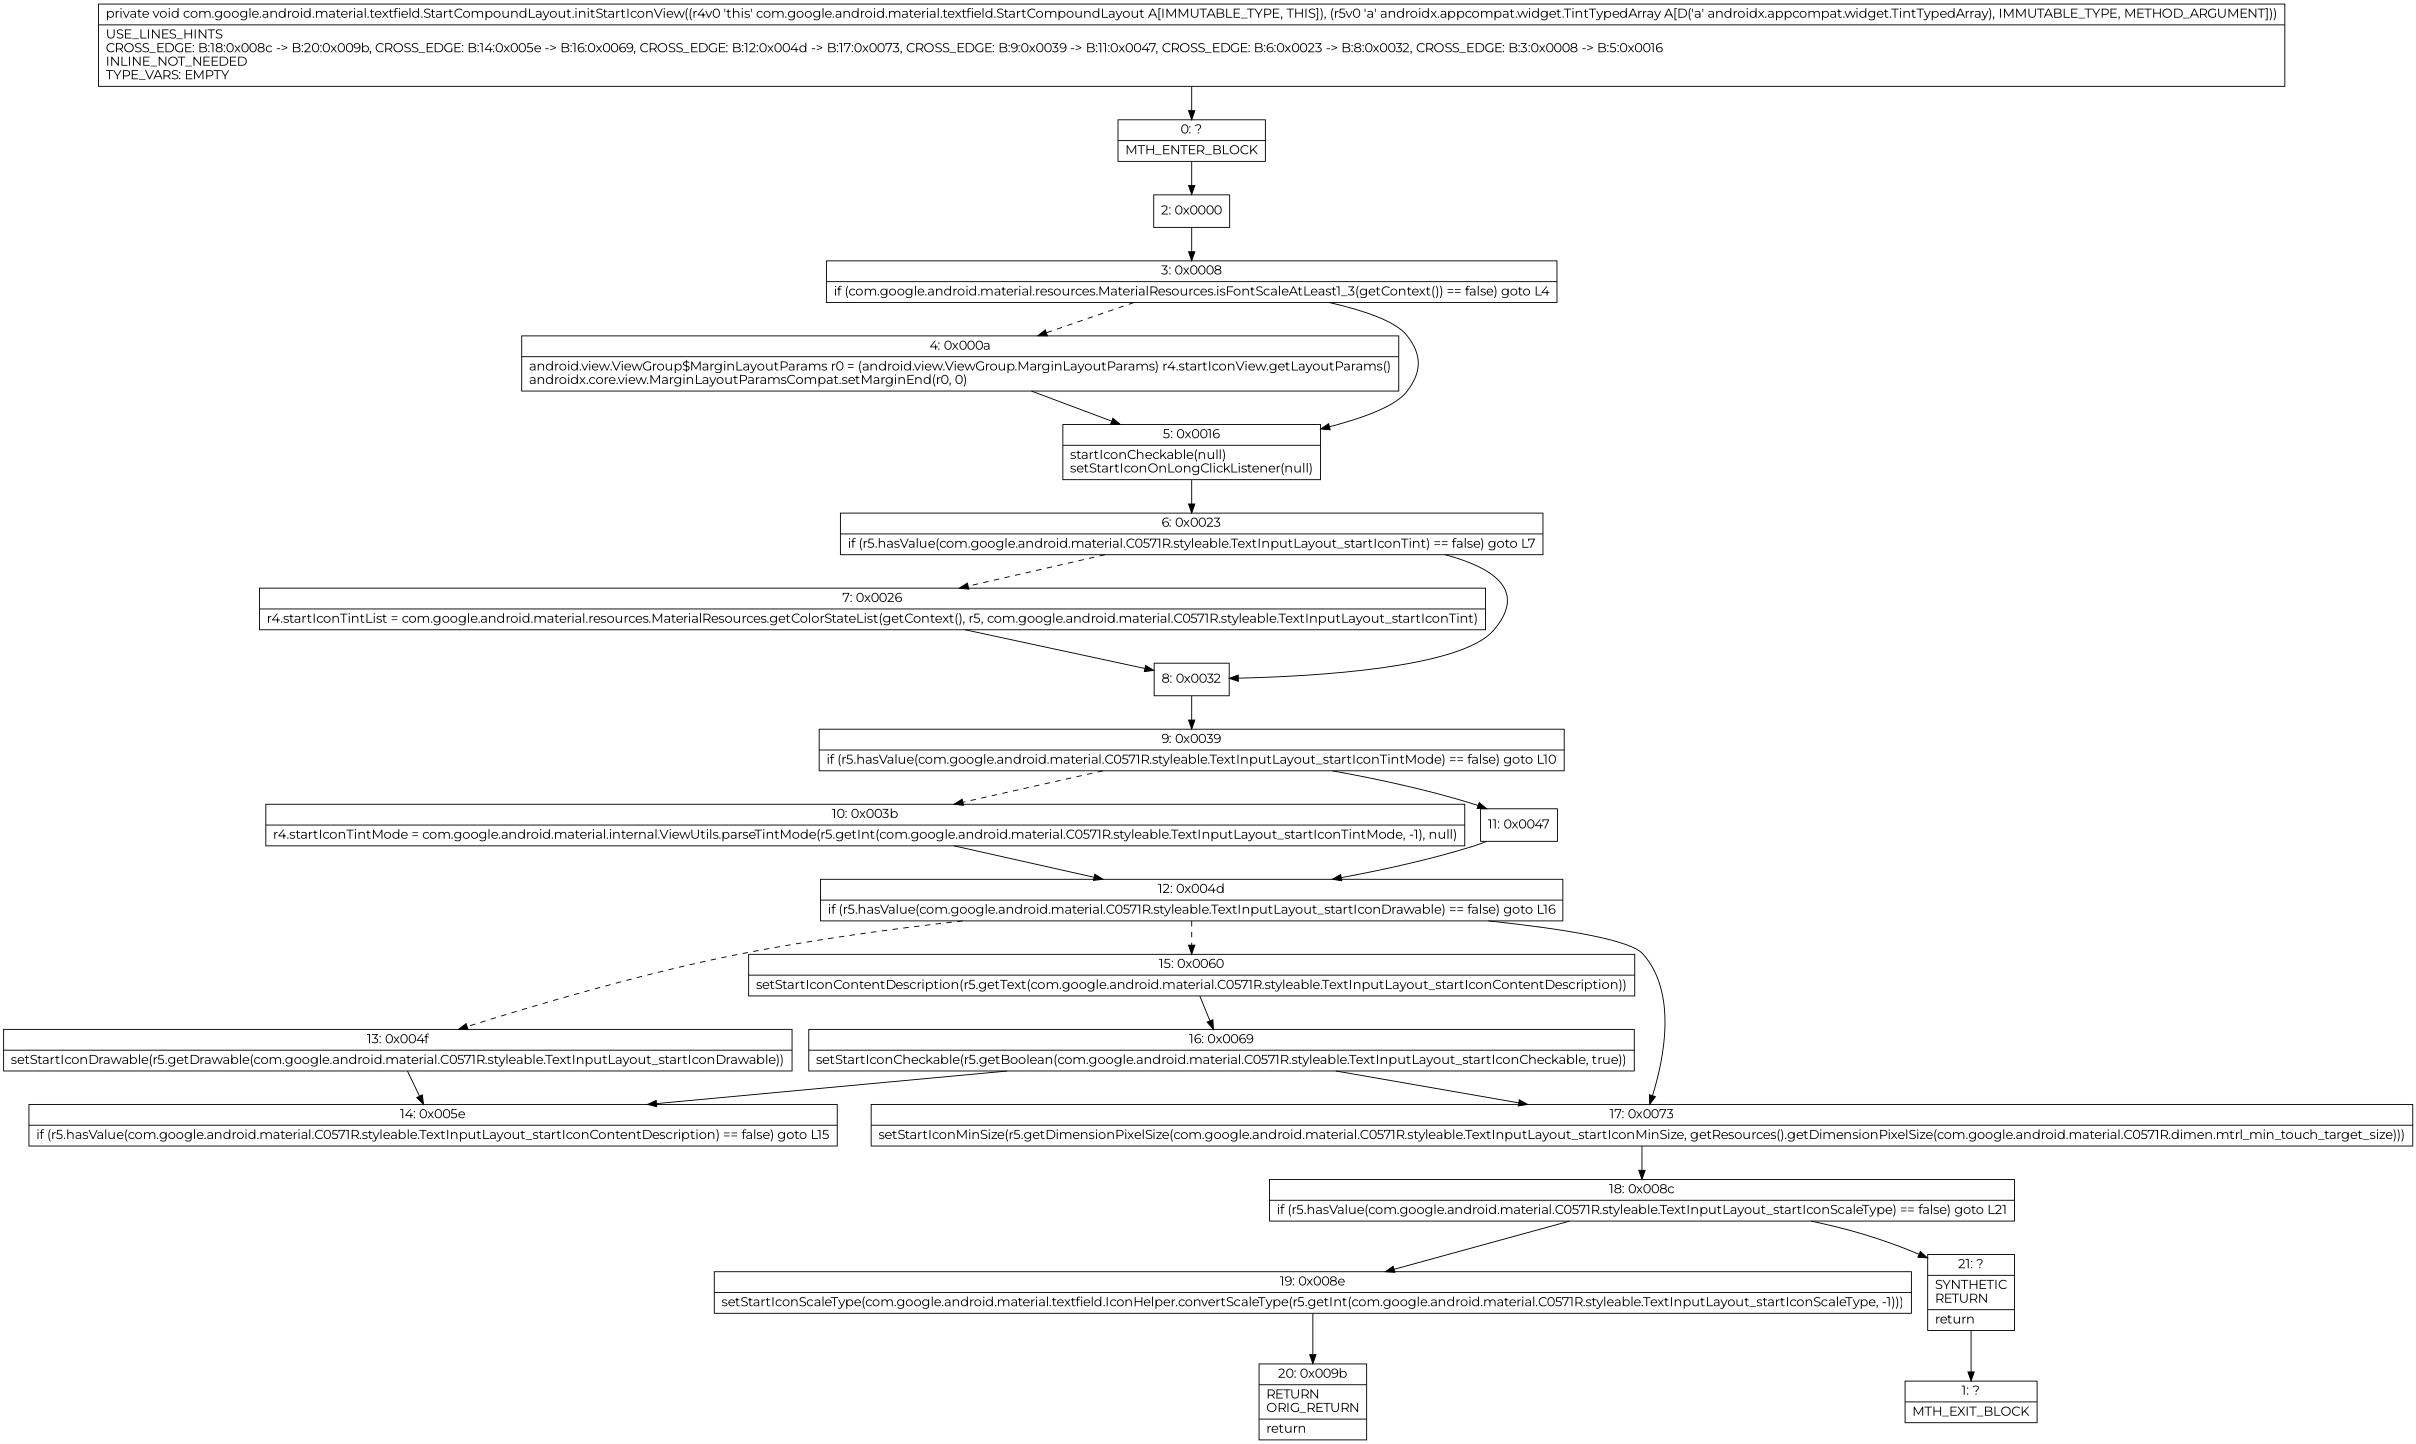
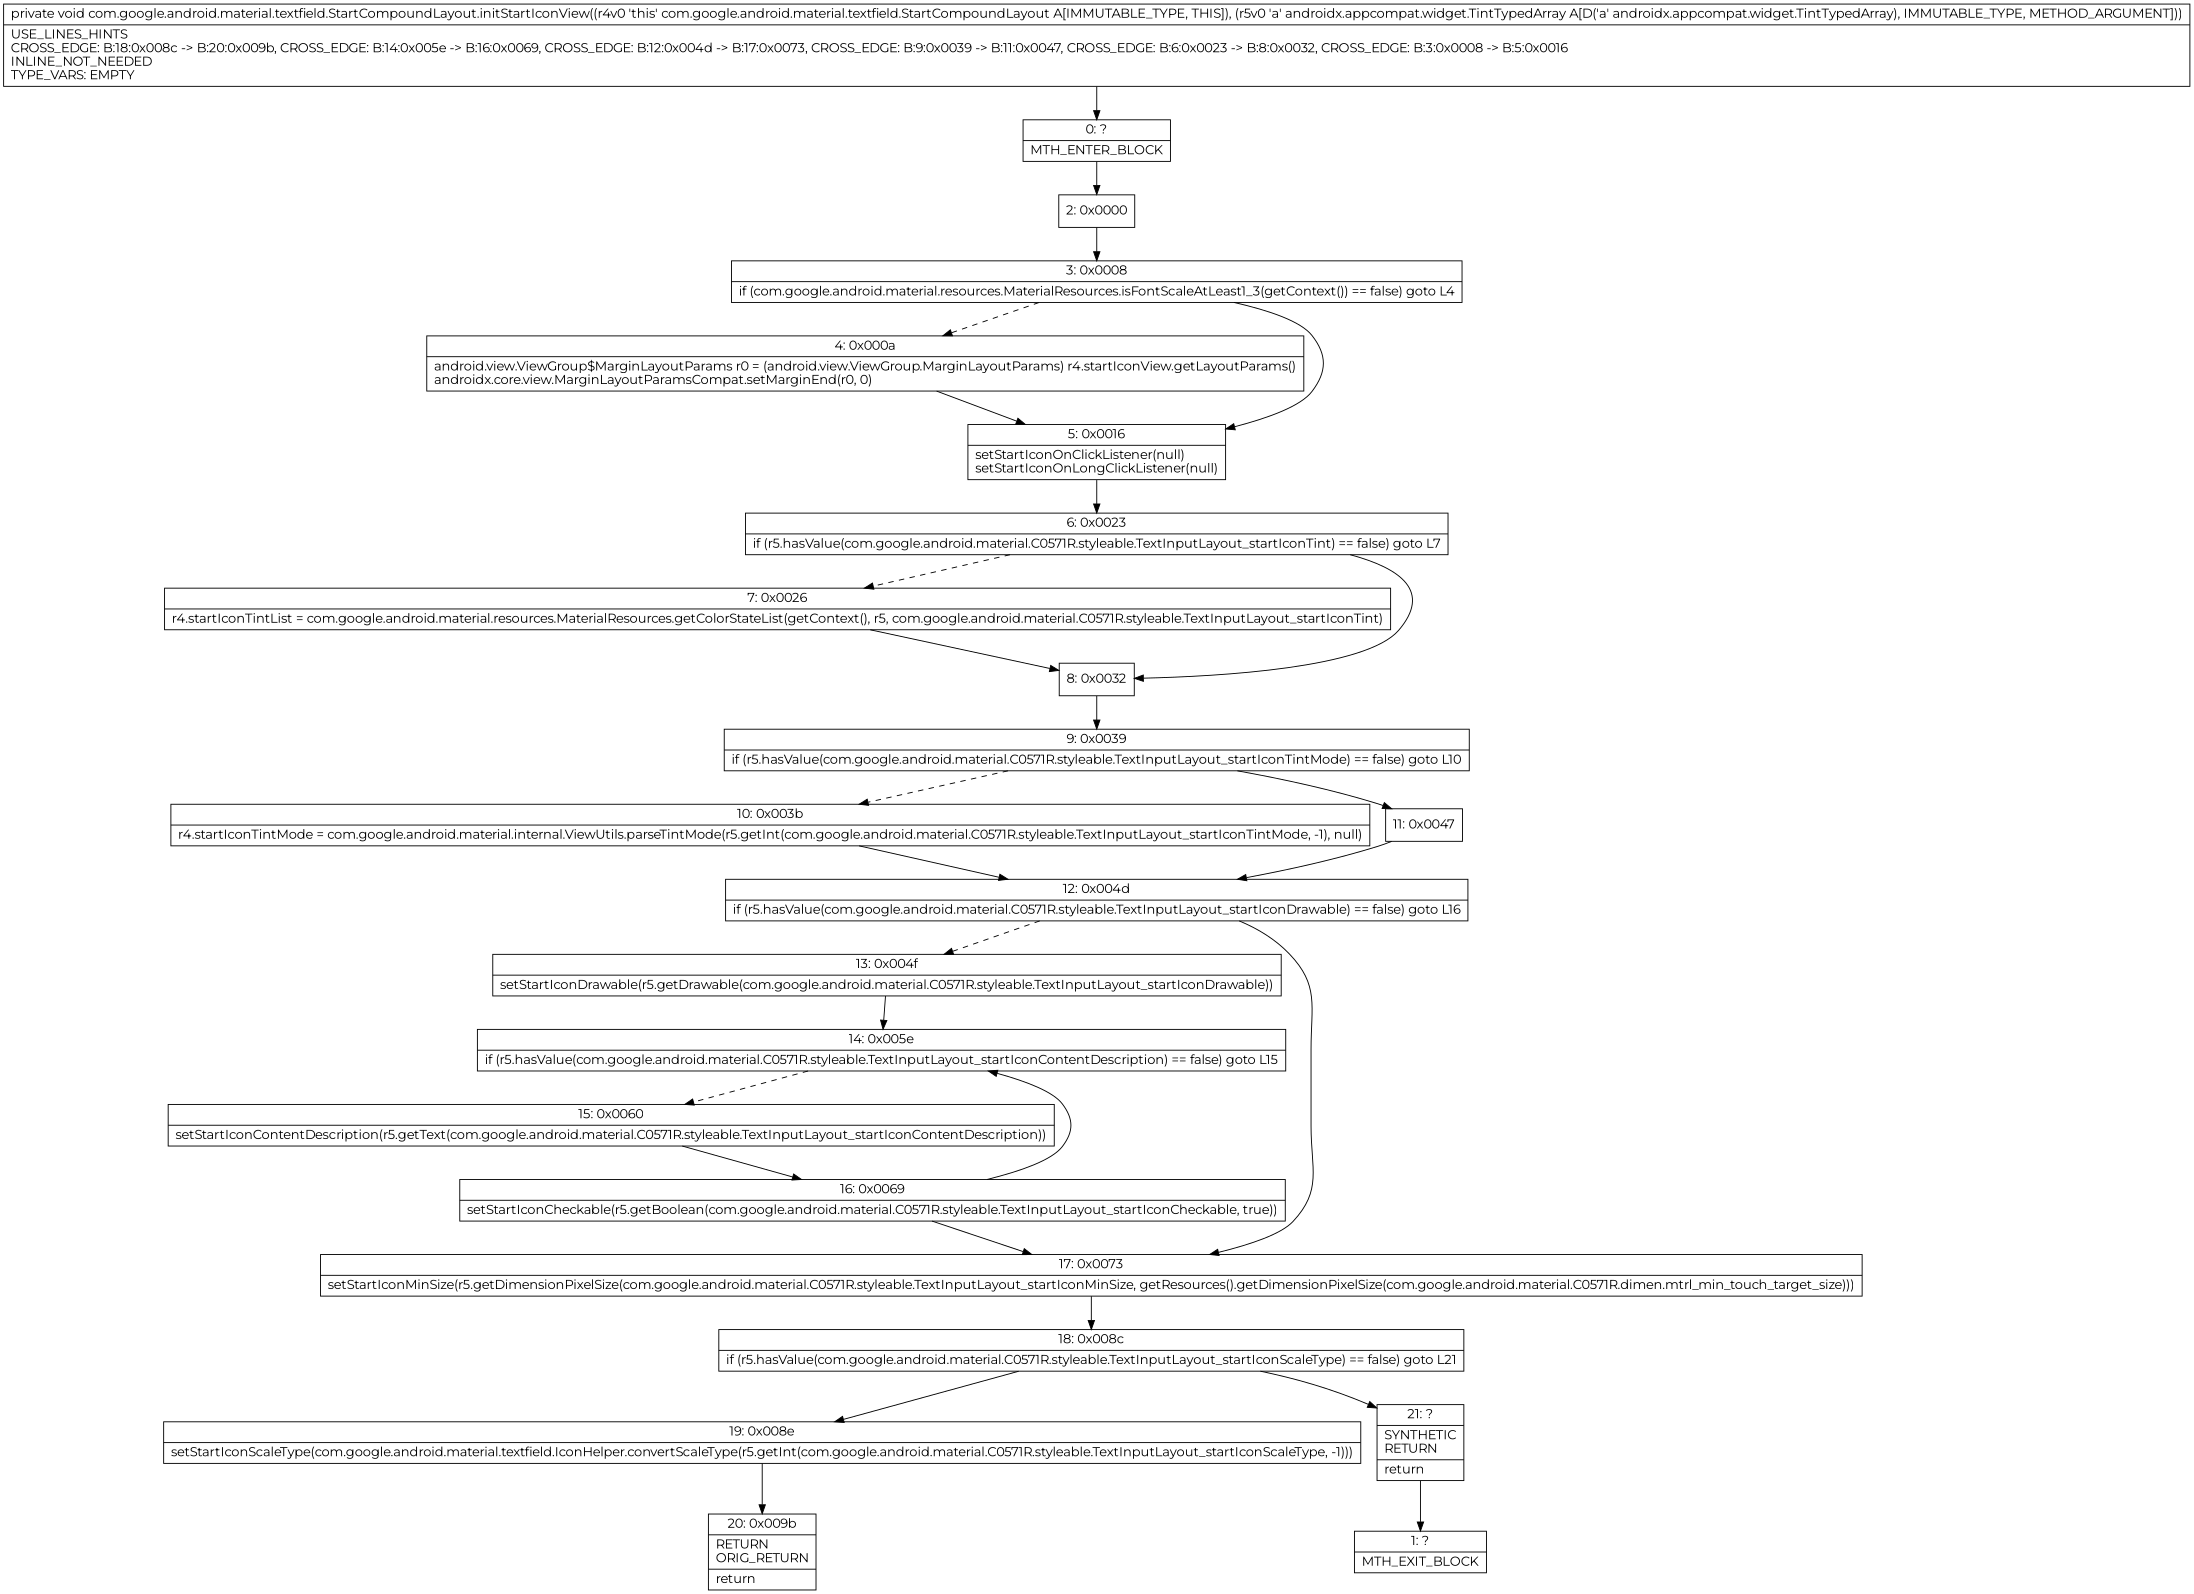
(1148, 455) -> (1080, 455)
(1192, 933) -> (751, 1087)
